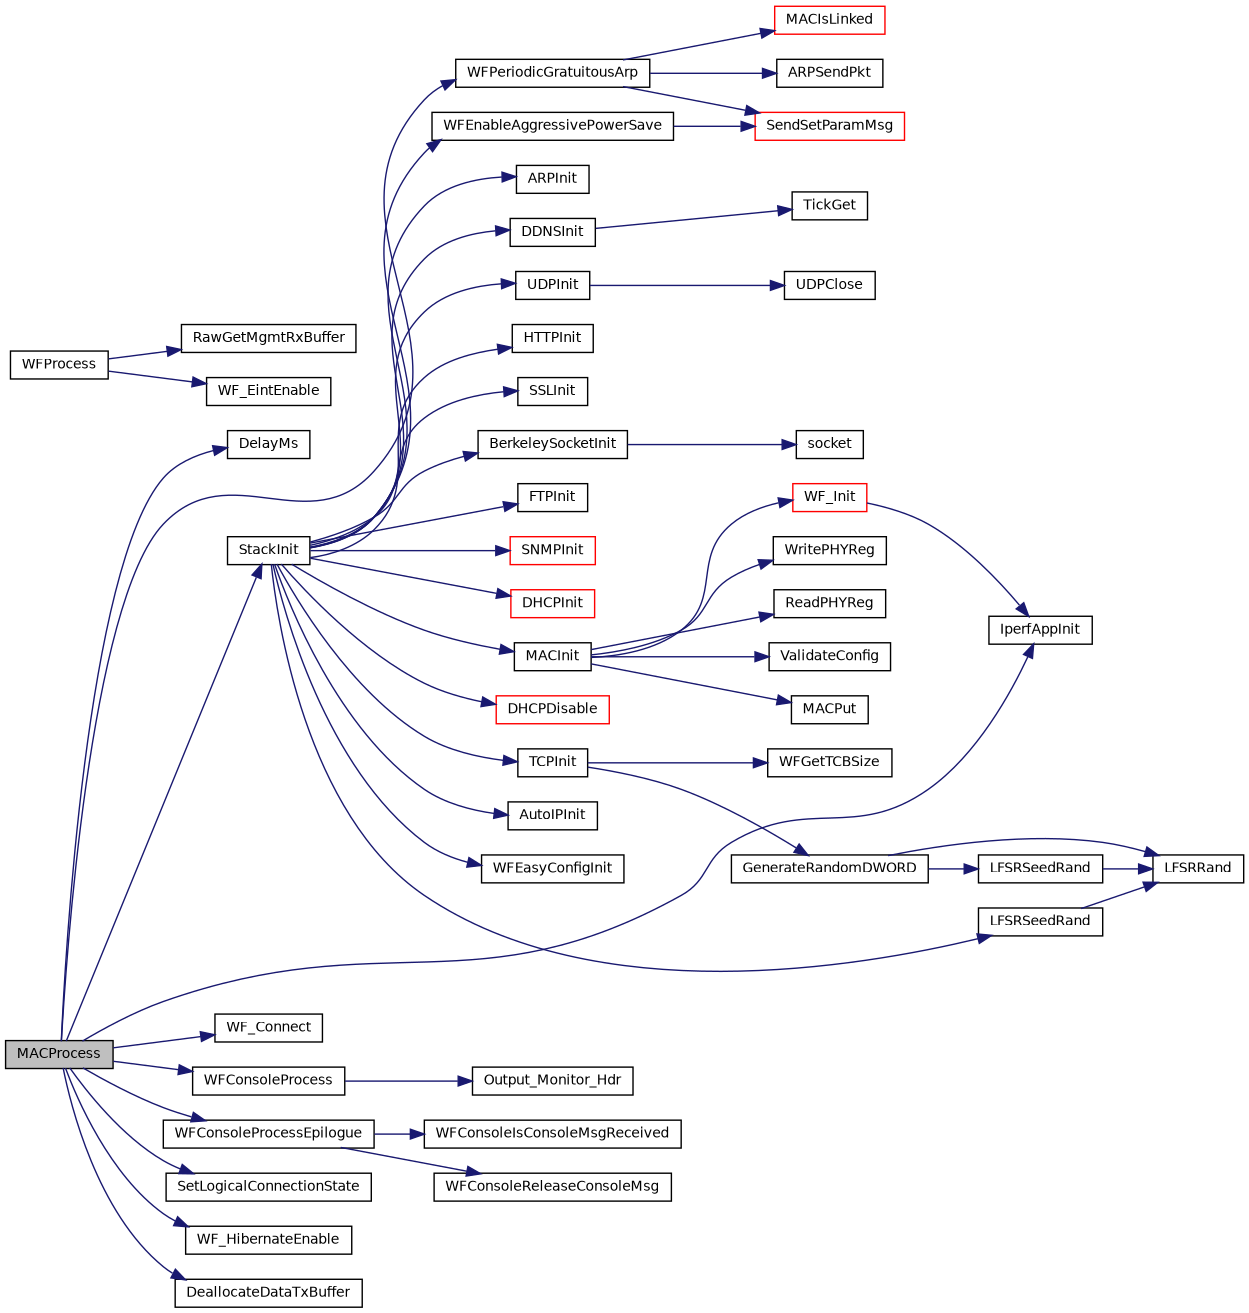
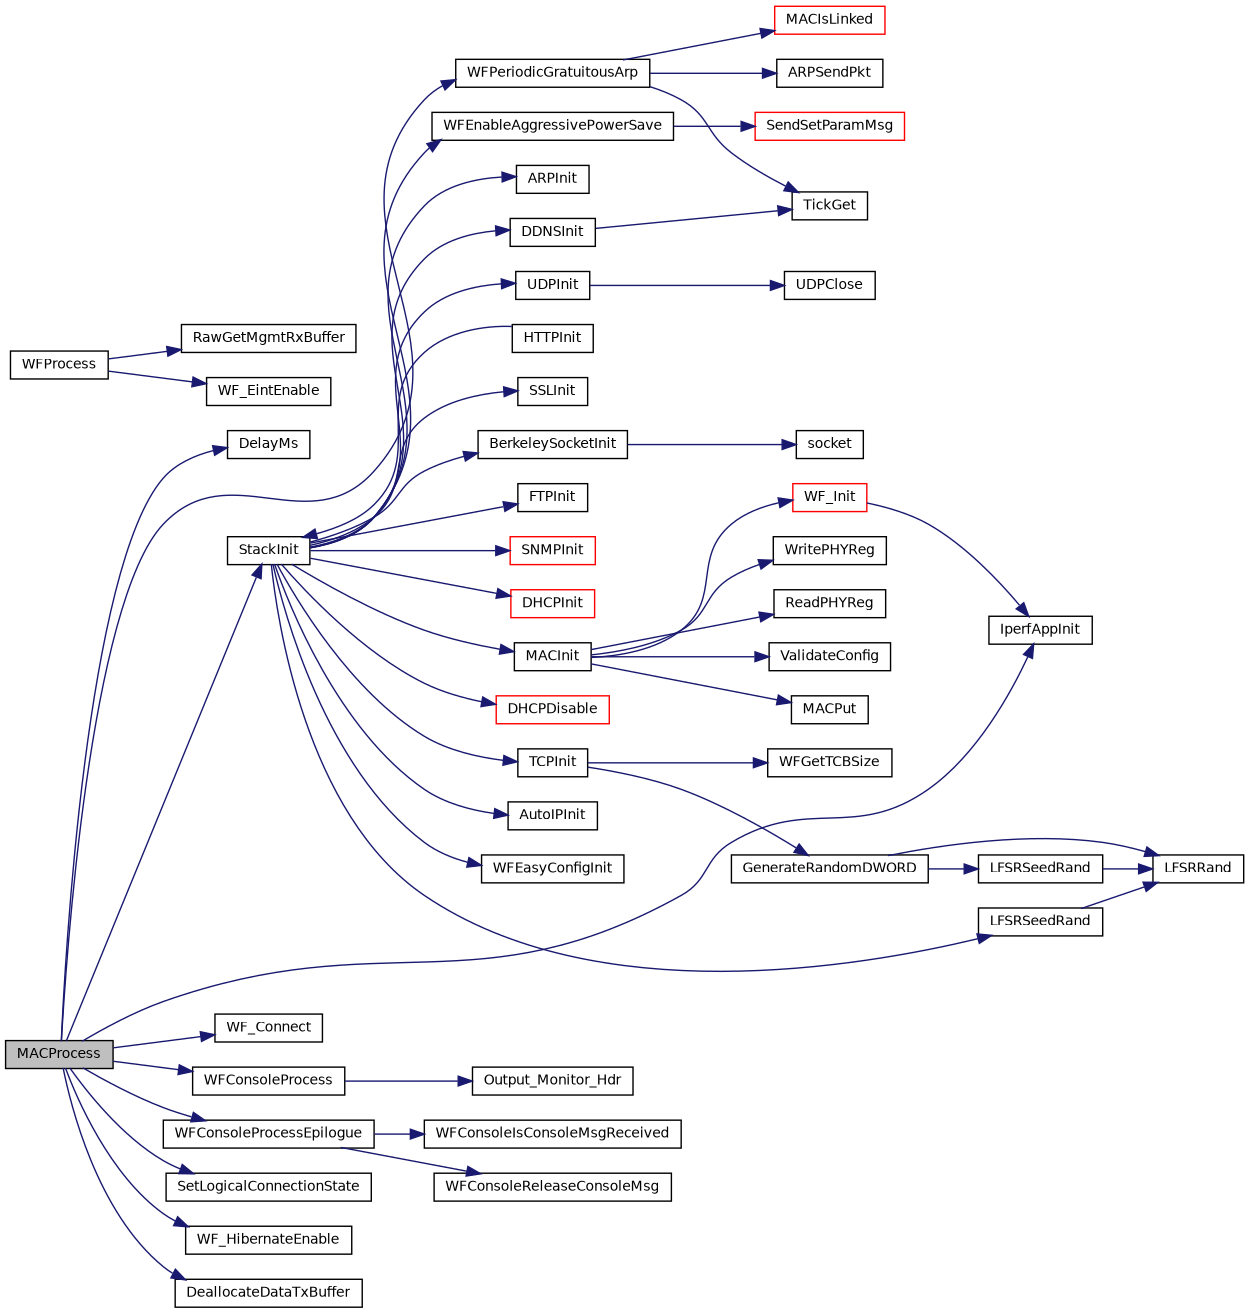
(684, 98) -> (716, 137)
(425, 377) -> (422, 355)
